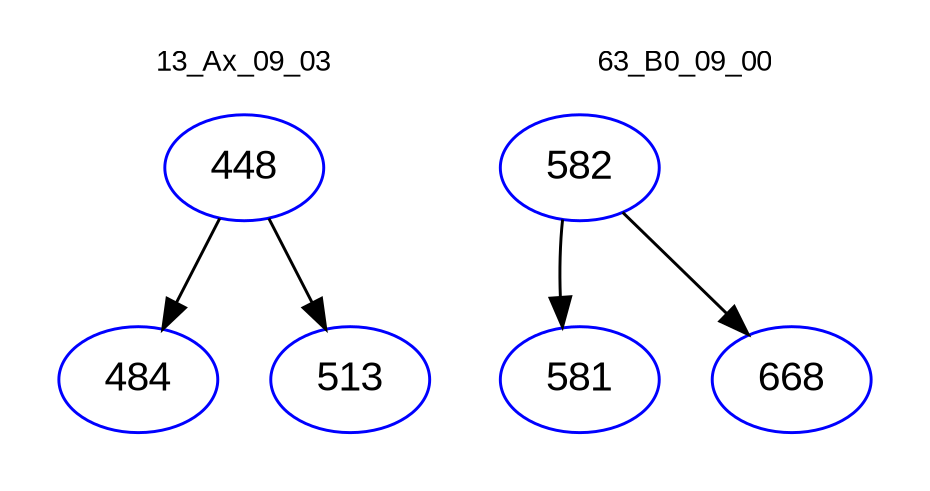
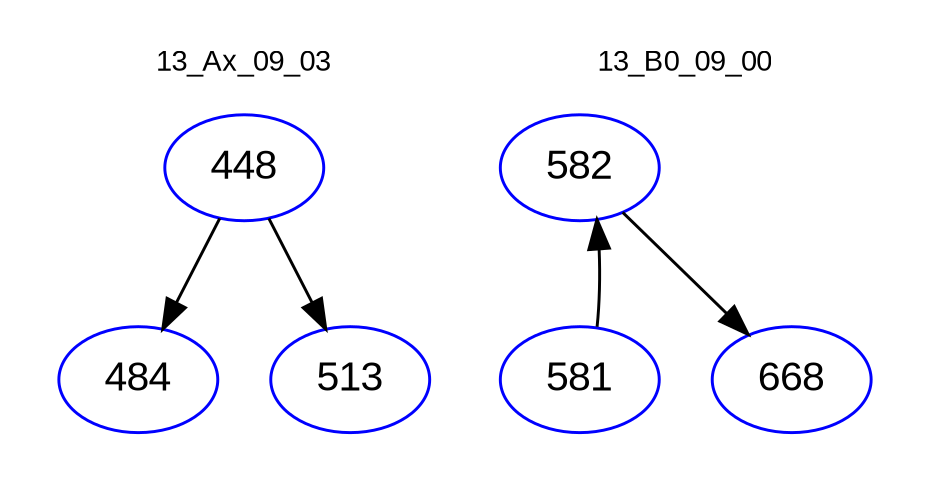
(686, 63) -> (686, 63)
(560, 258) -> (599, 288)
